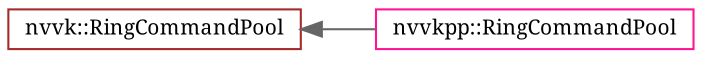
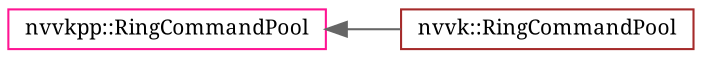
(349, 29) -> (374, 29)
